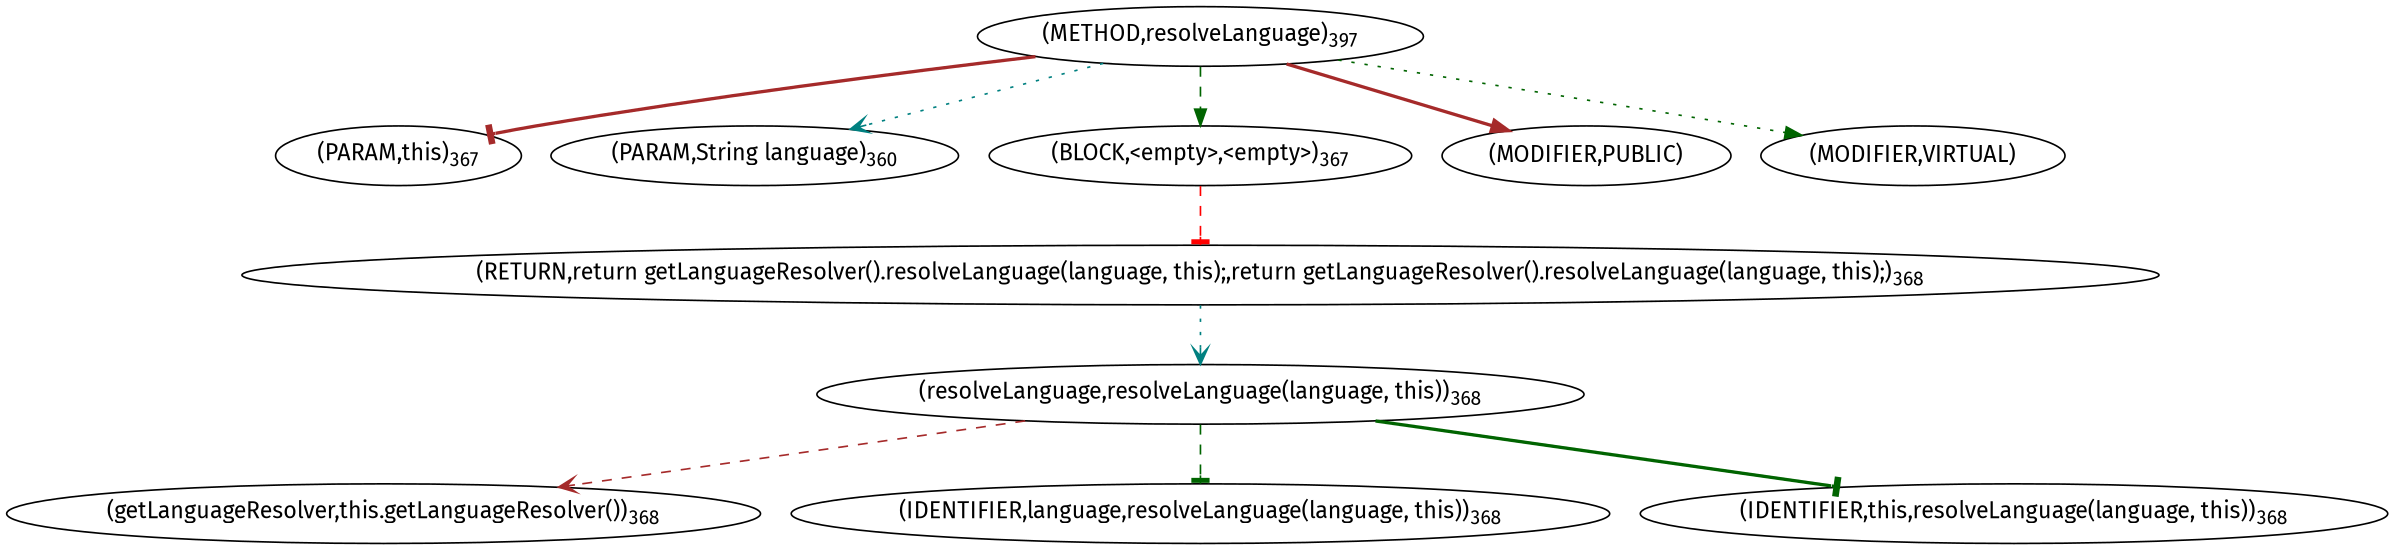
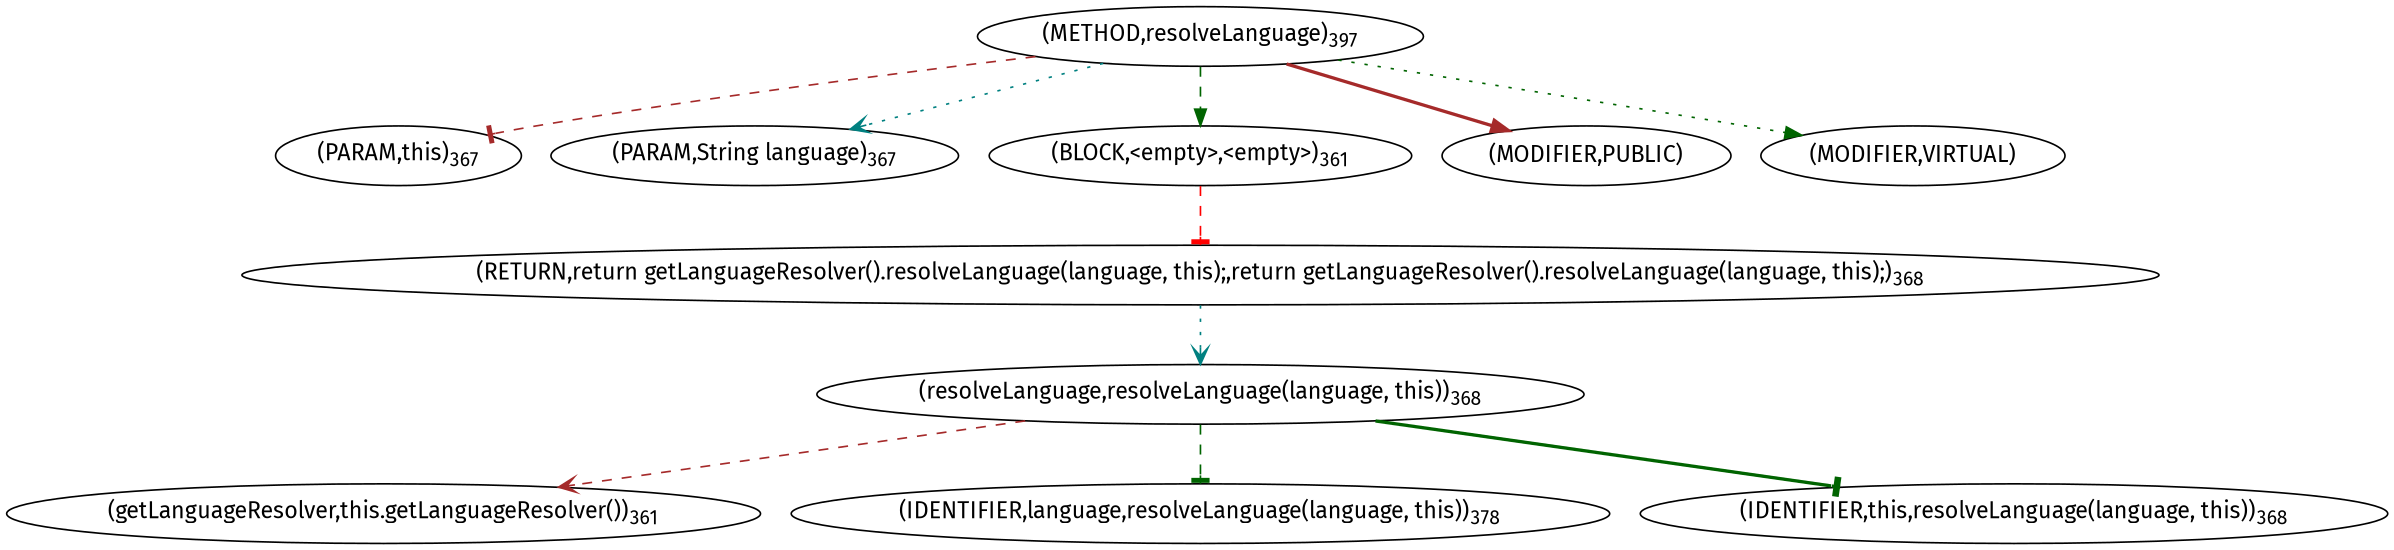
(765, 91) -> (765, 91)
(882, 153) -> (882, 153)
(1335, 153) -> (1335, 153)
(645, 511) -> (645, 511)
(1486, 511) -> (1486, 511)
